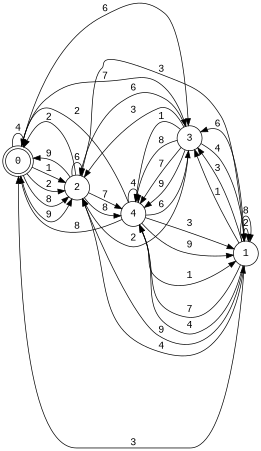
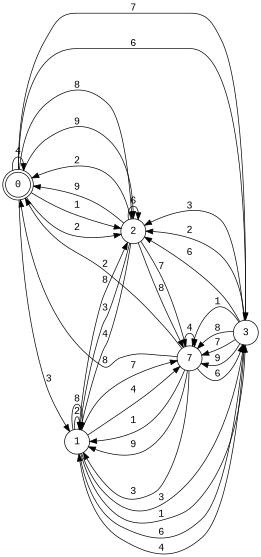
(133, 214) -> (190, 358)
(161, 330) -> (105, 280)
(91, 448) -> (30, 316)
